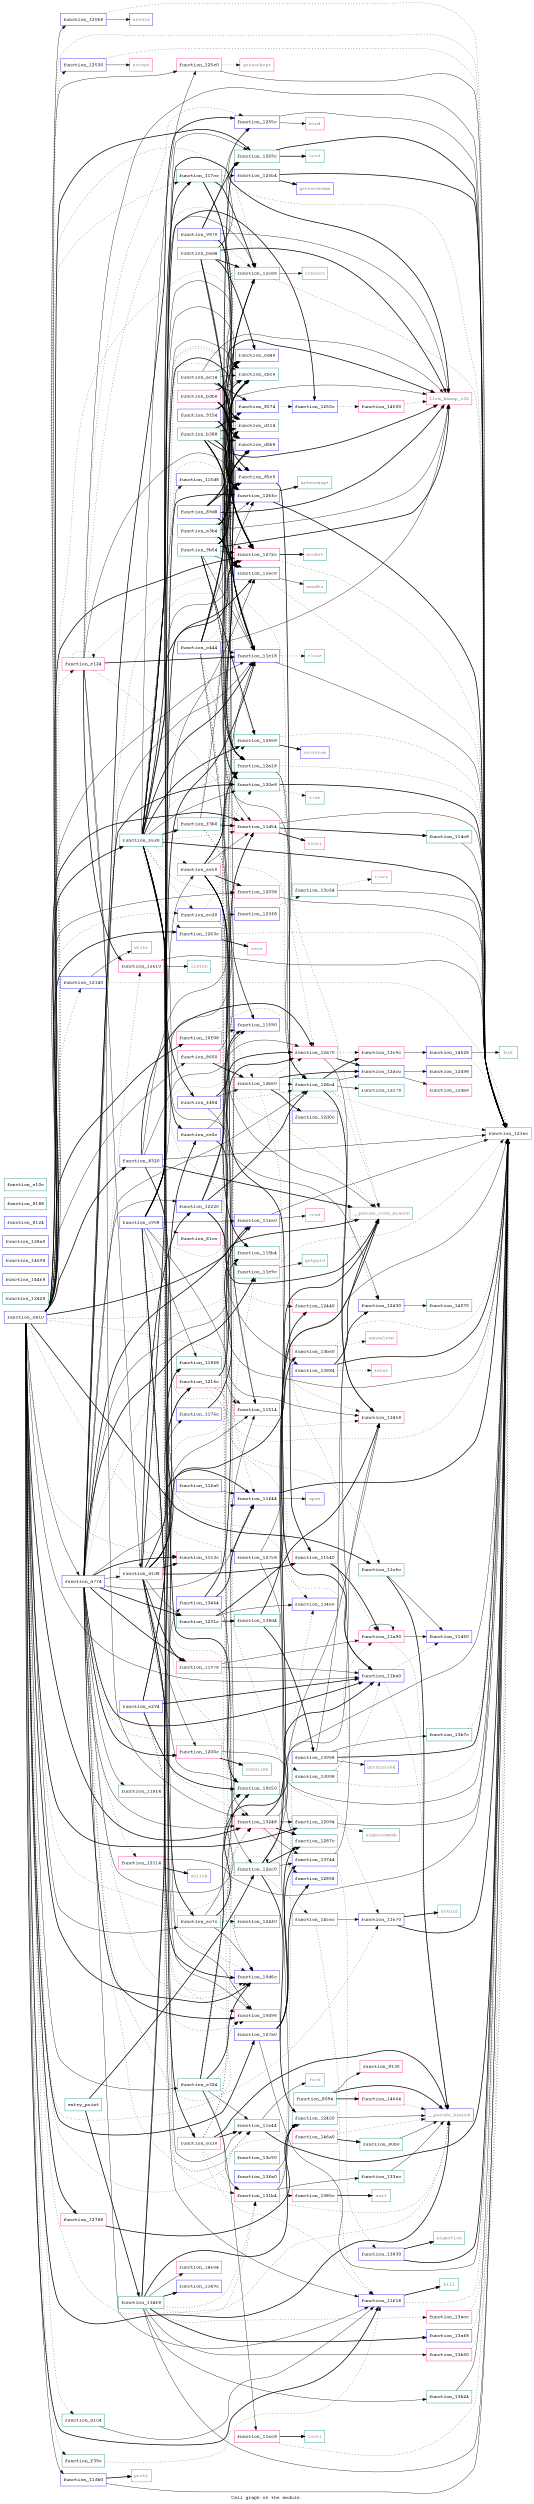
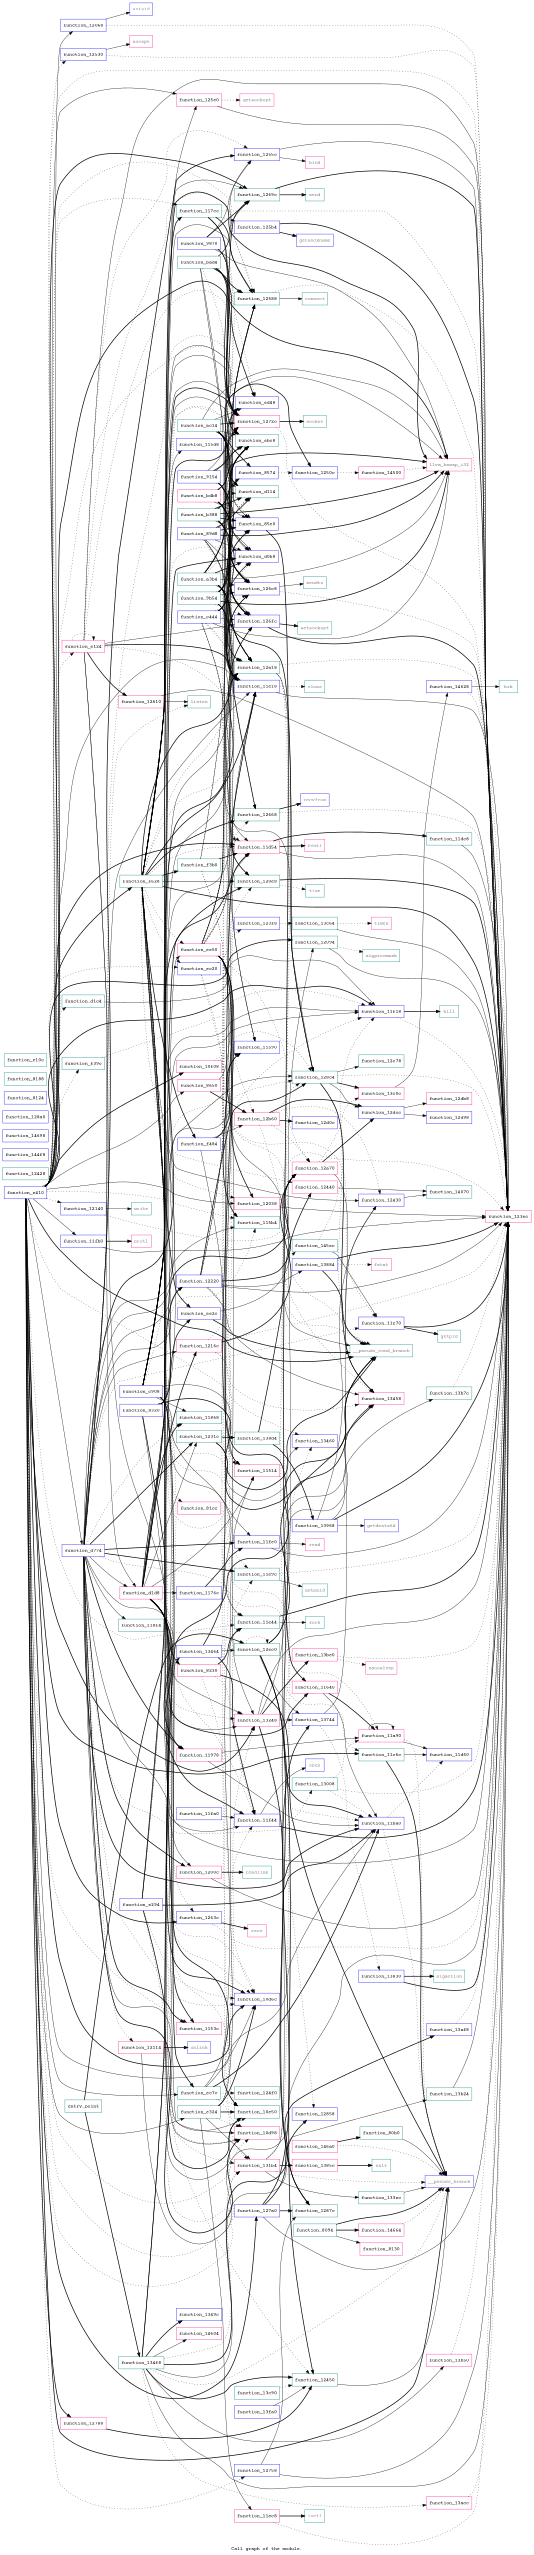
(228, 454) -> none
none -> (232, 546)
(285, 771) -> (291, 811)
none -> (382, 1190)
(112, 1215) -> (107, 1107)
(77, 1237) -> none
(284, 2196) -> (284, 2165)
